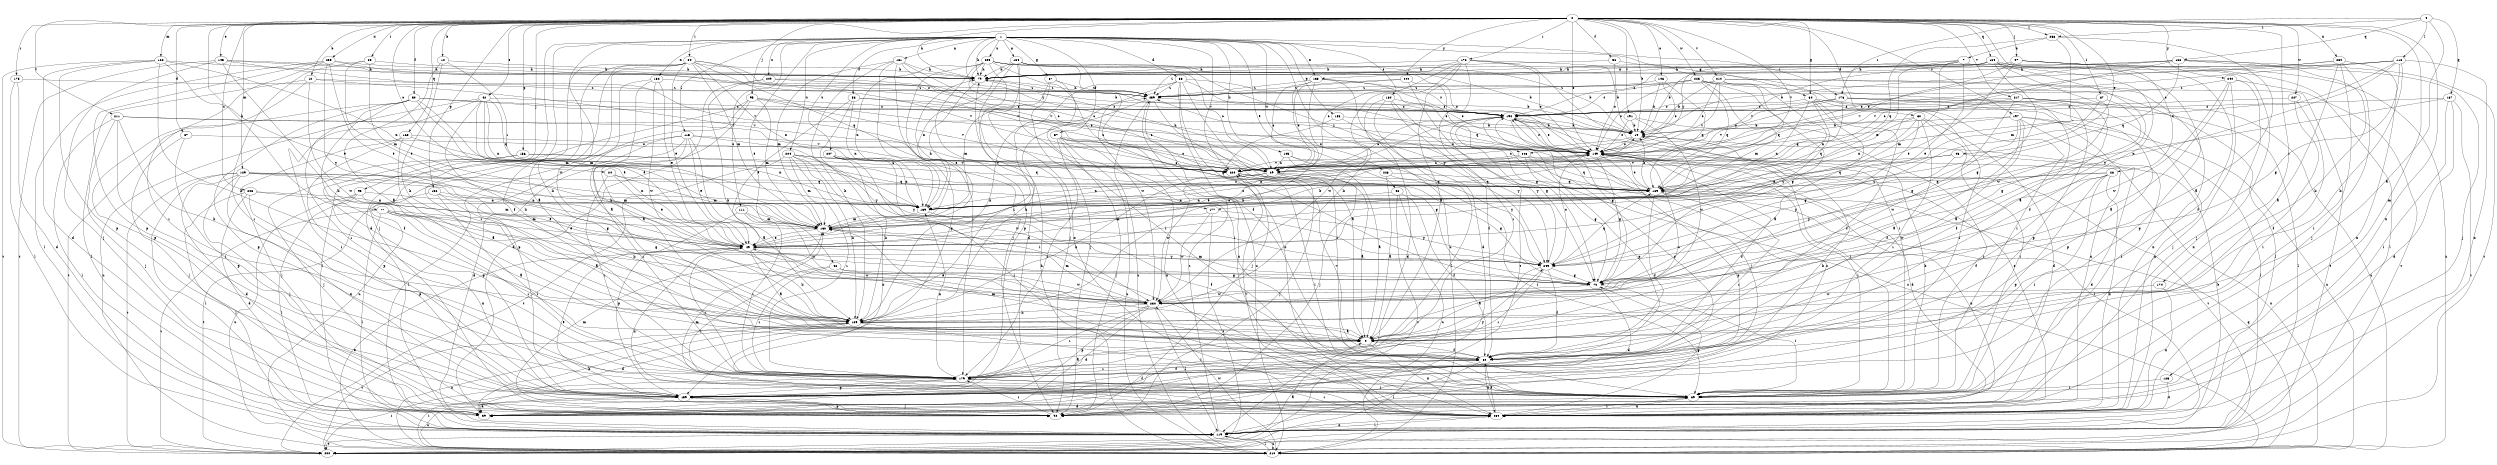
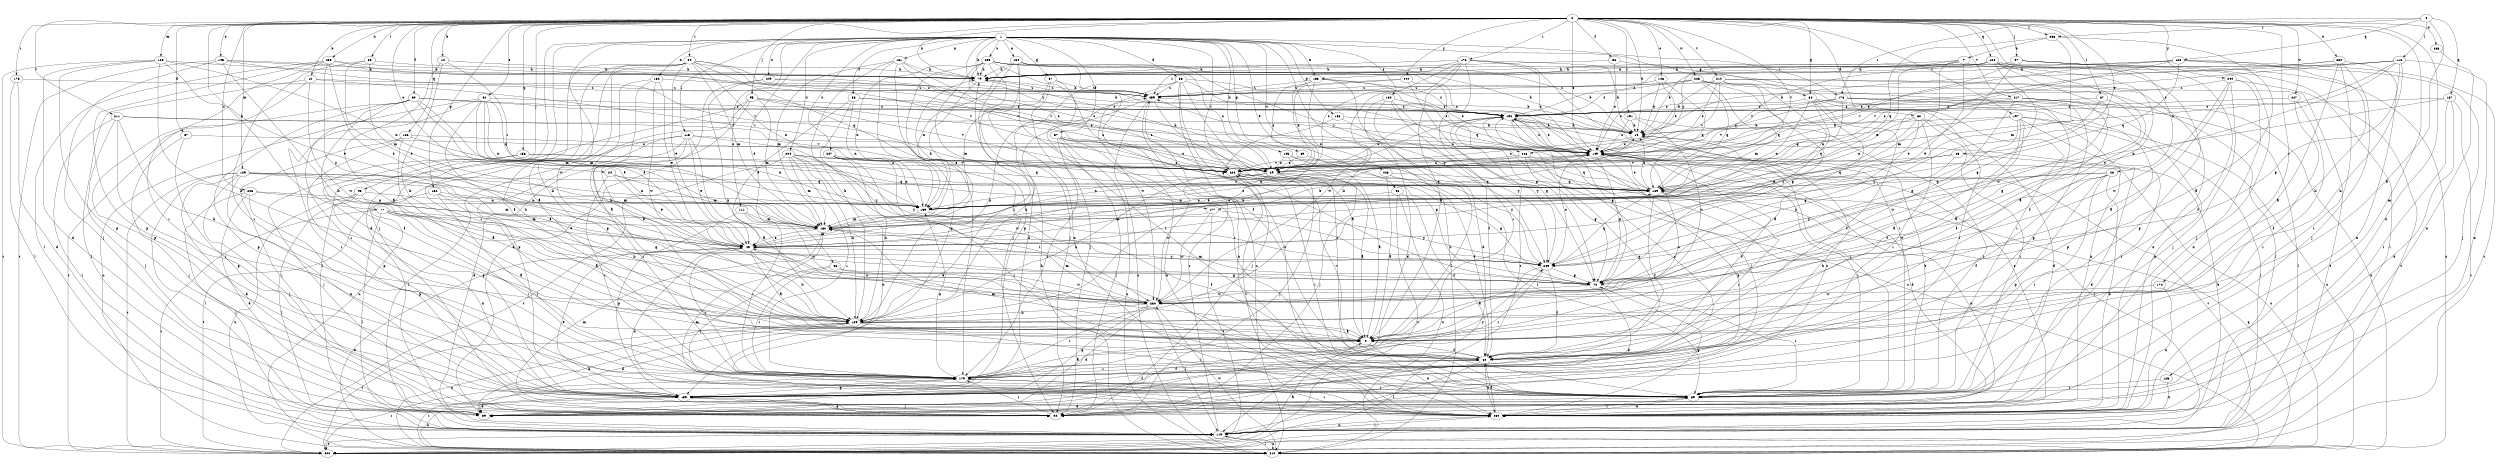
none -> (2437, 49)
none -> (1302, 154)
